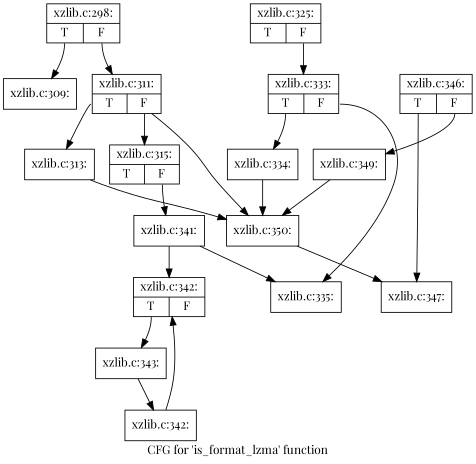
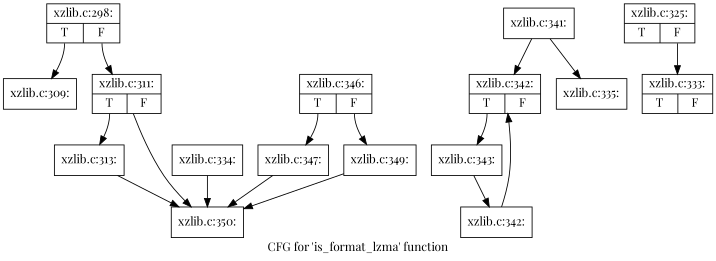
(283, 128) -> none
(145, 164) -> none
(394, 184) -> none
(334, 261) -> (254, 189)
